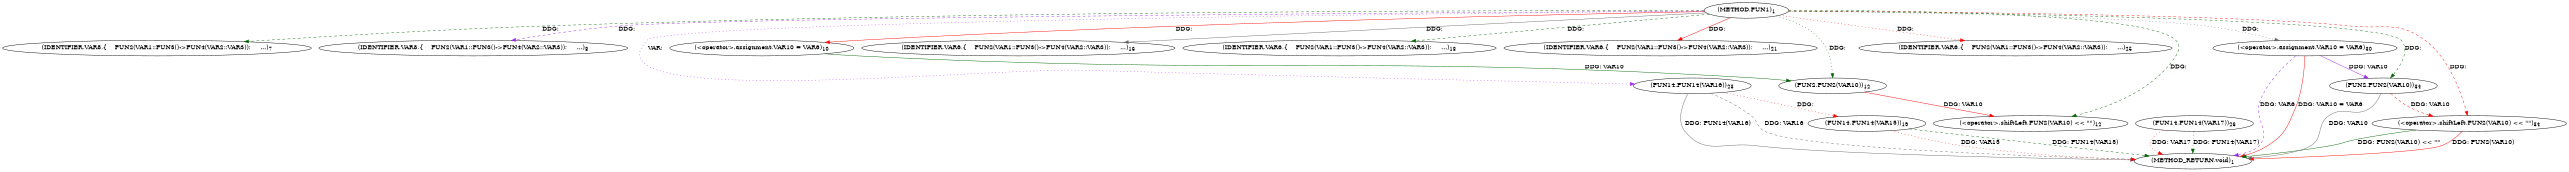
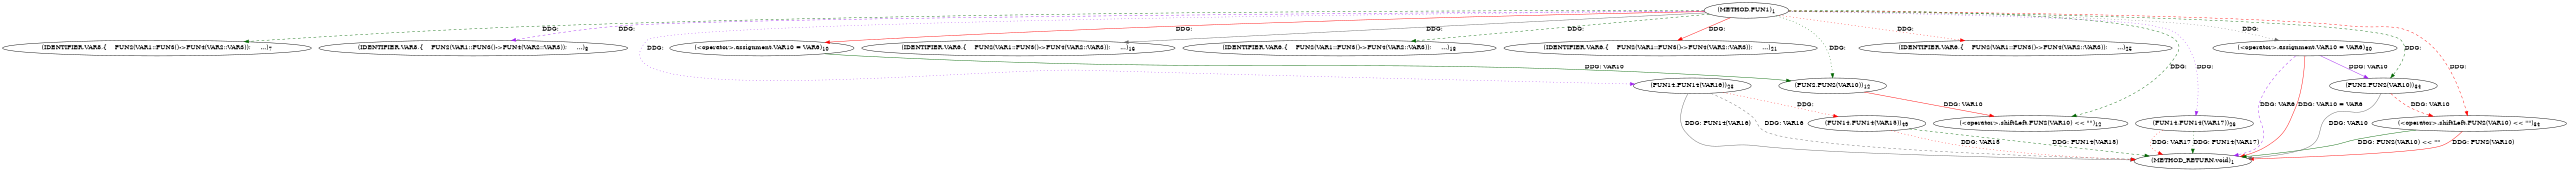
none -> (2132, 23)
(656, 48) -> (656, 48)
(1905, 123) -> (1905, 123)
